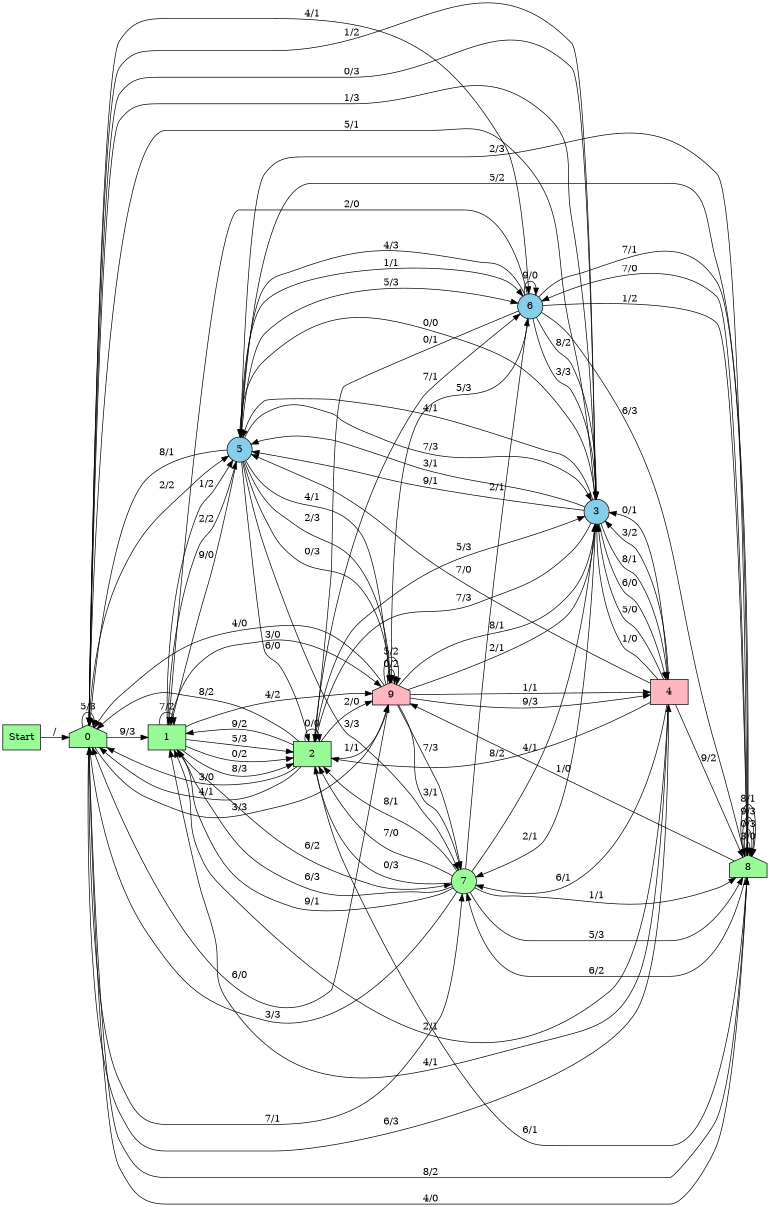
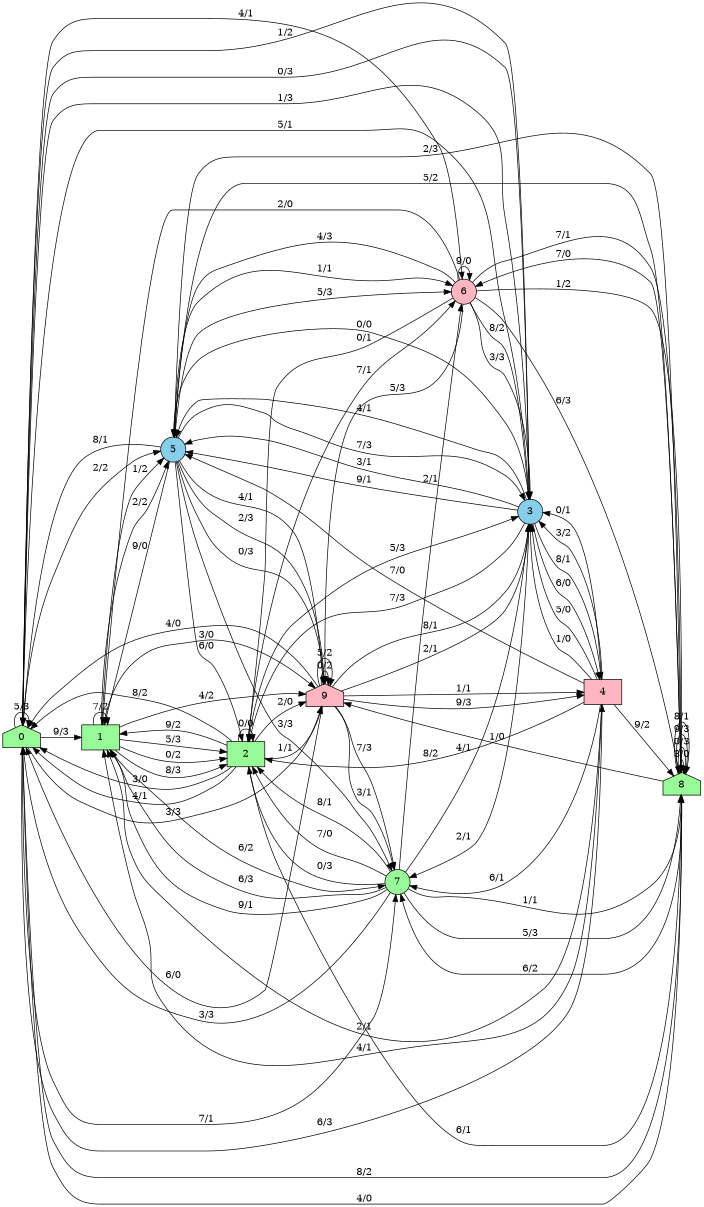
(530, 306) -> (464, 292)
(22, 737) -> none
